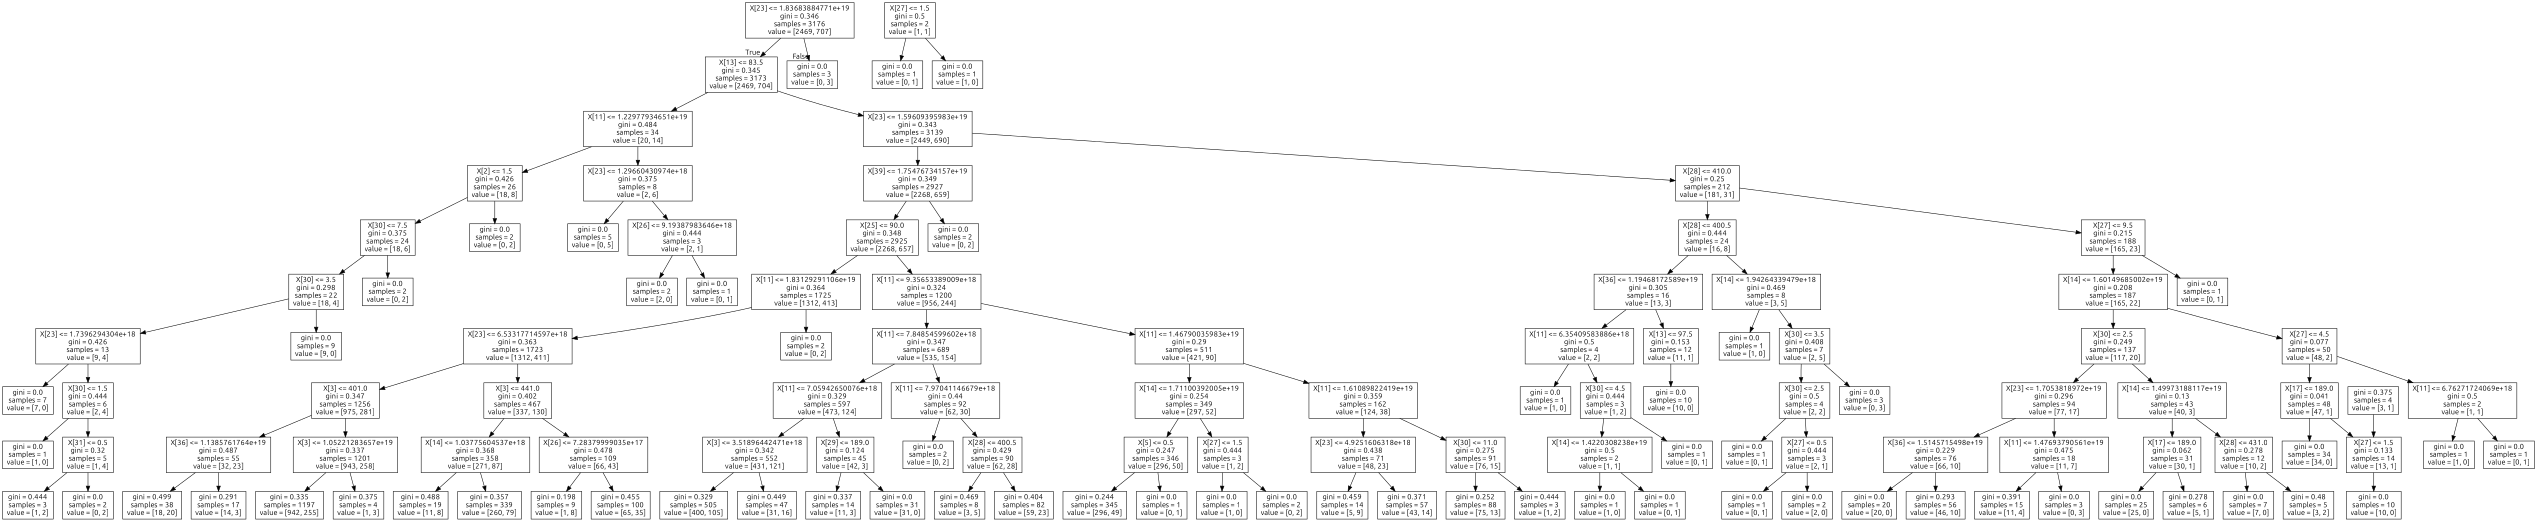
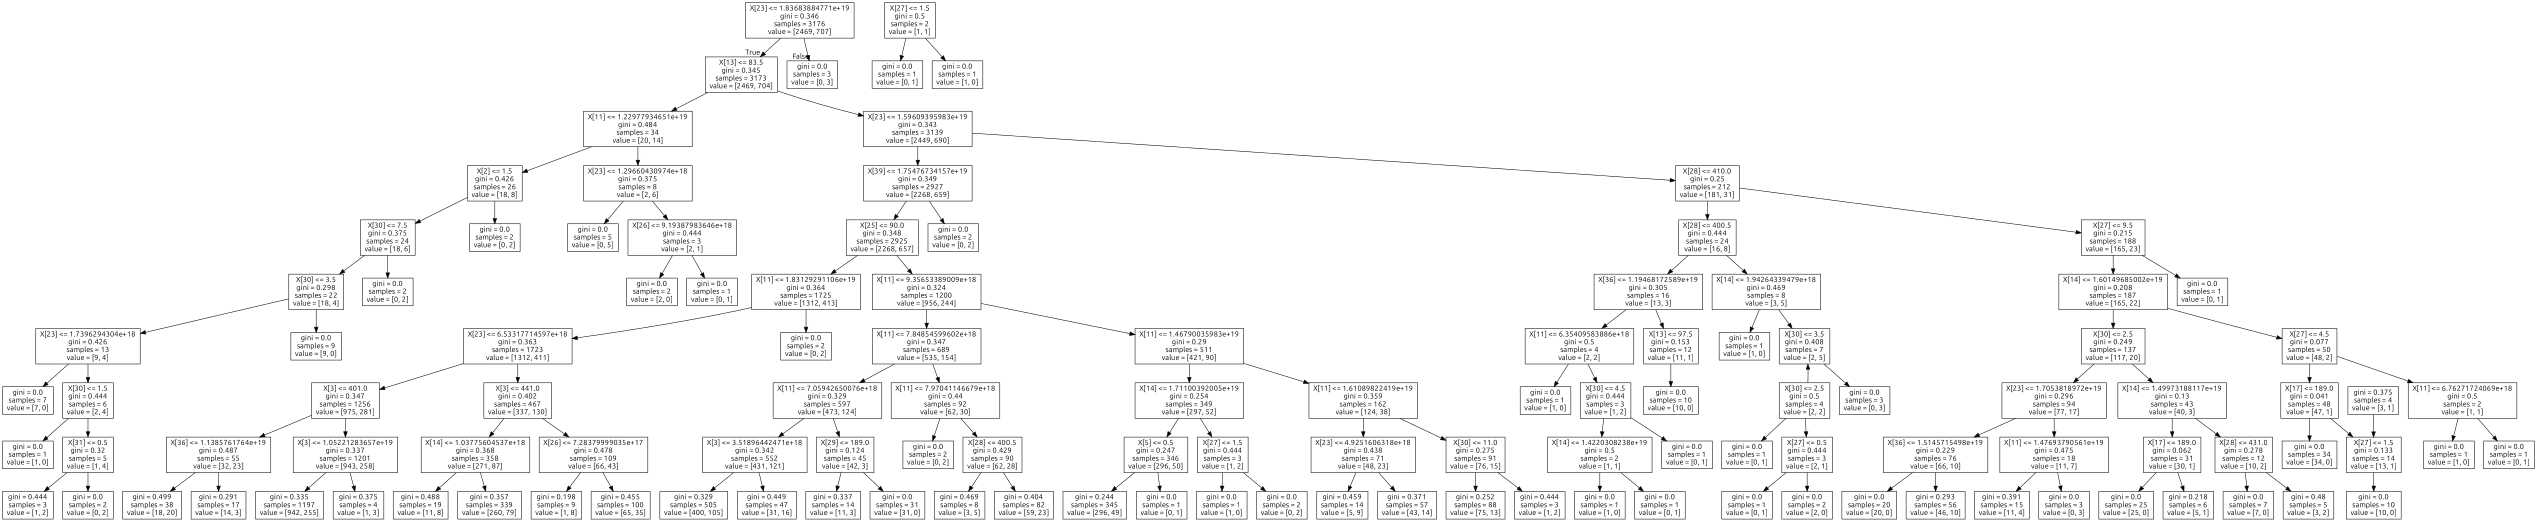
(1801, 371) -> (1808, 376)
(2188, 505) -> (2188, 505)
